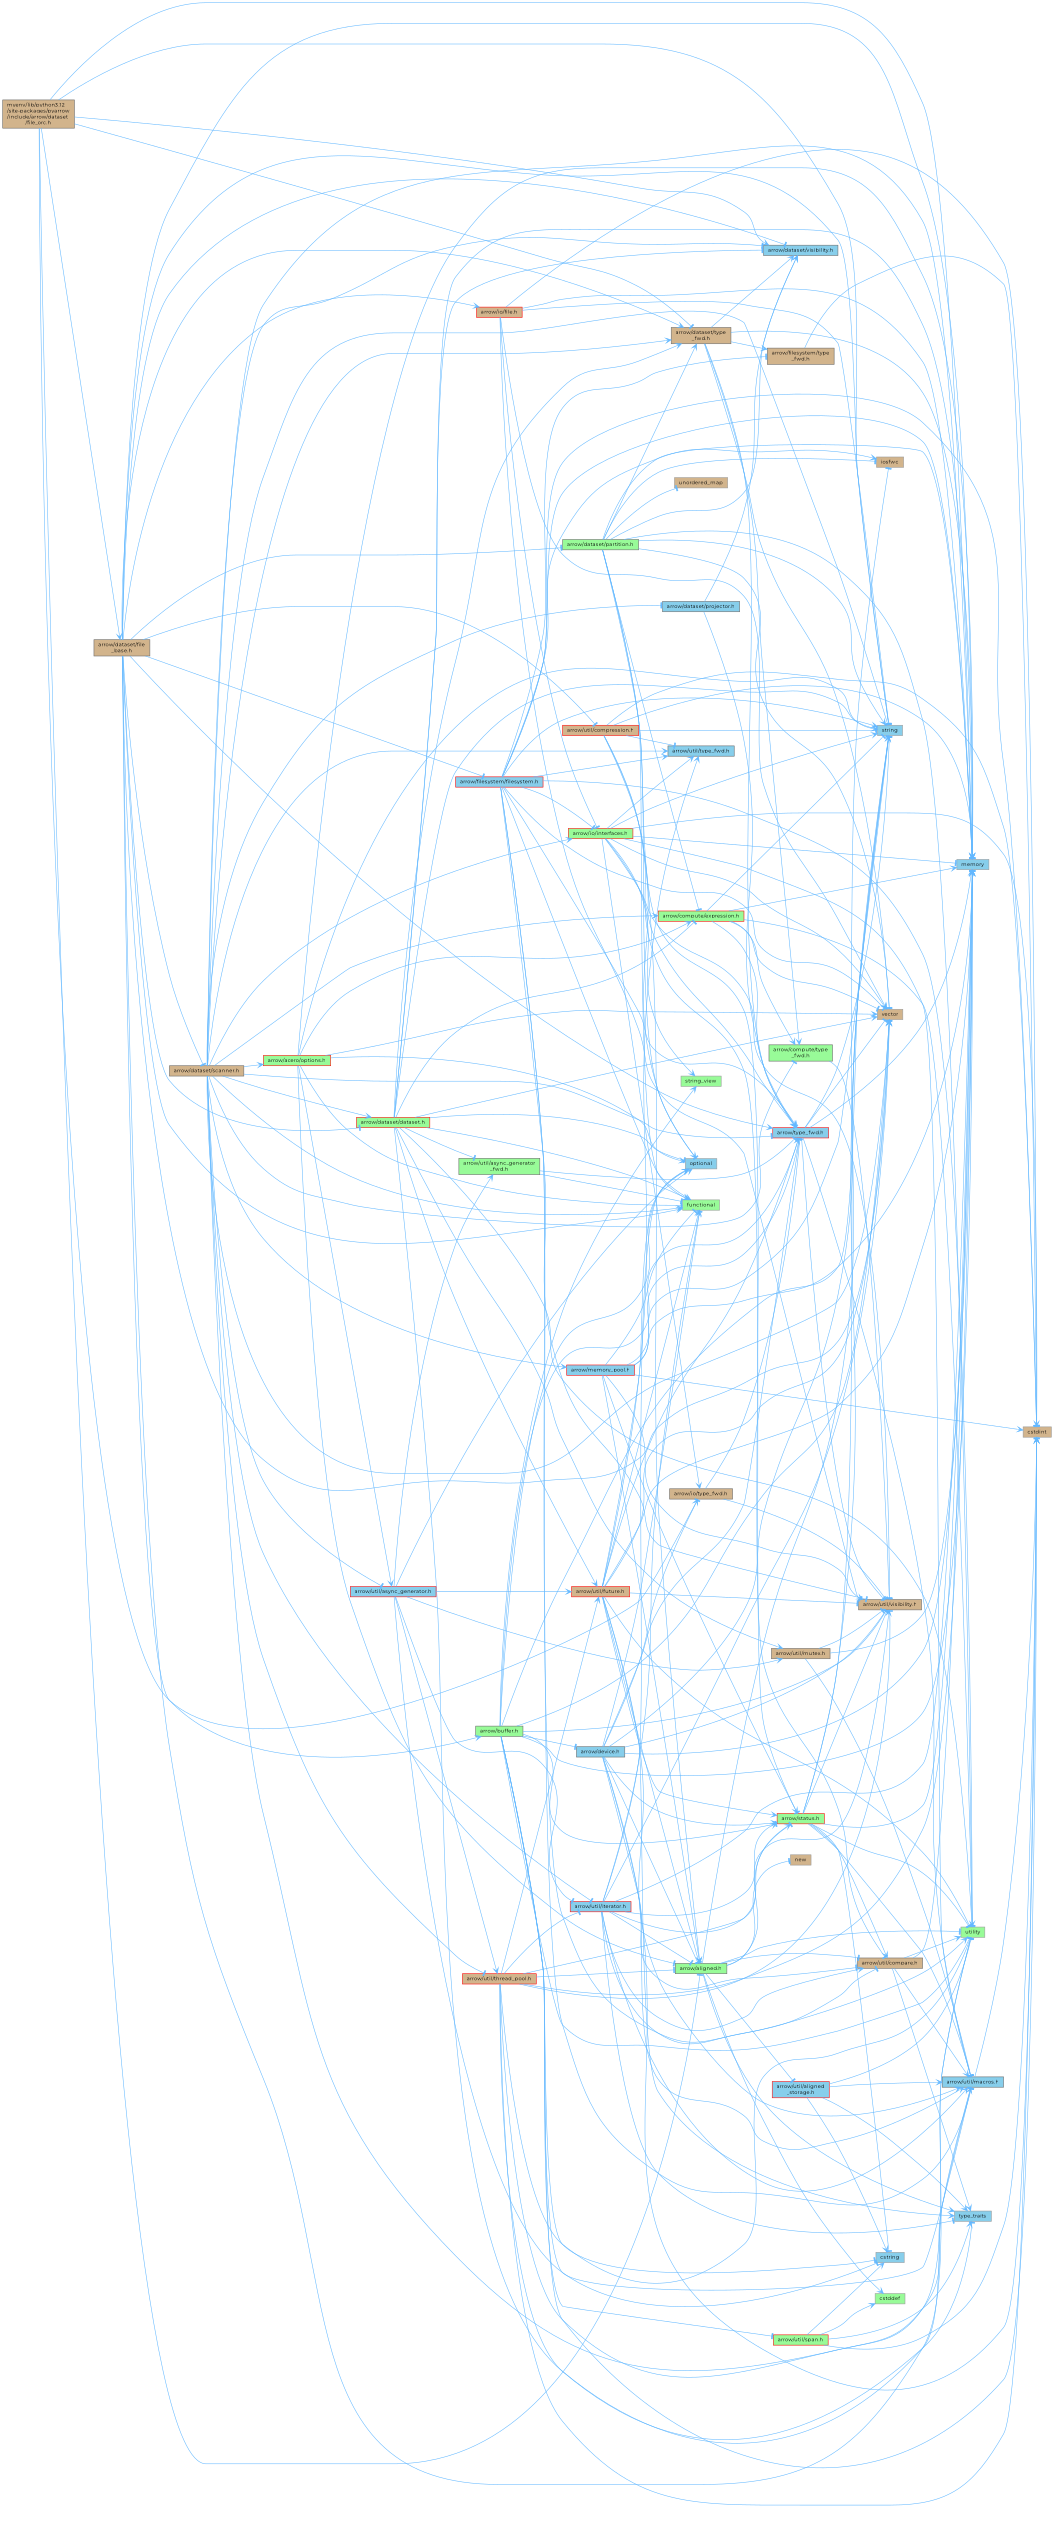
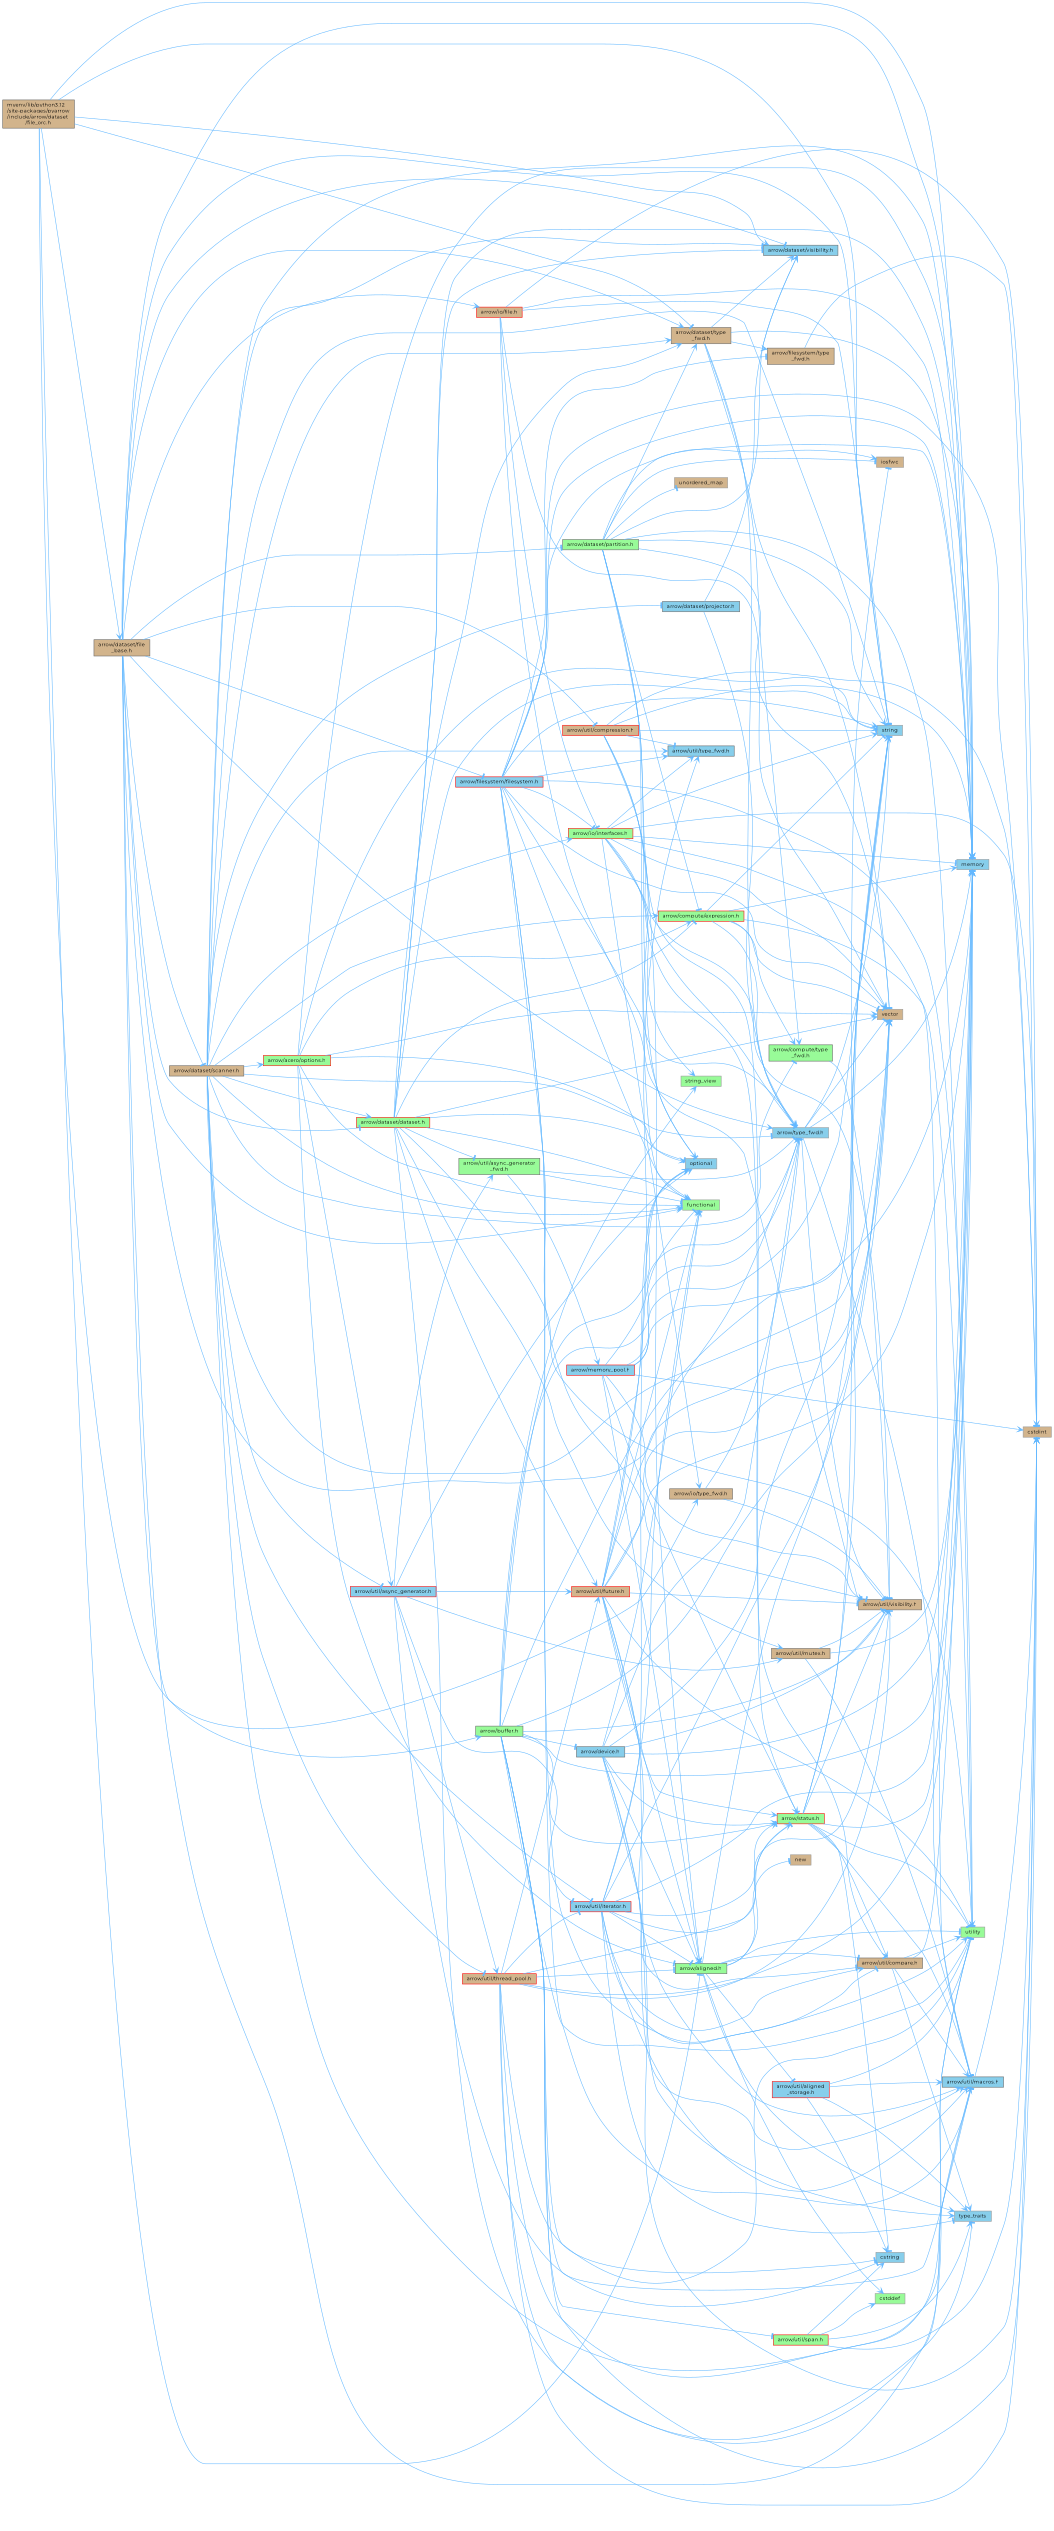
(801, 1133) -> (801, 1133)
(323, 1289) -> (562, 1262)
(655, 1598) -> none
